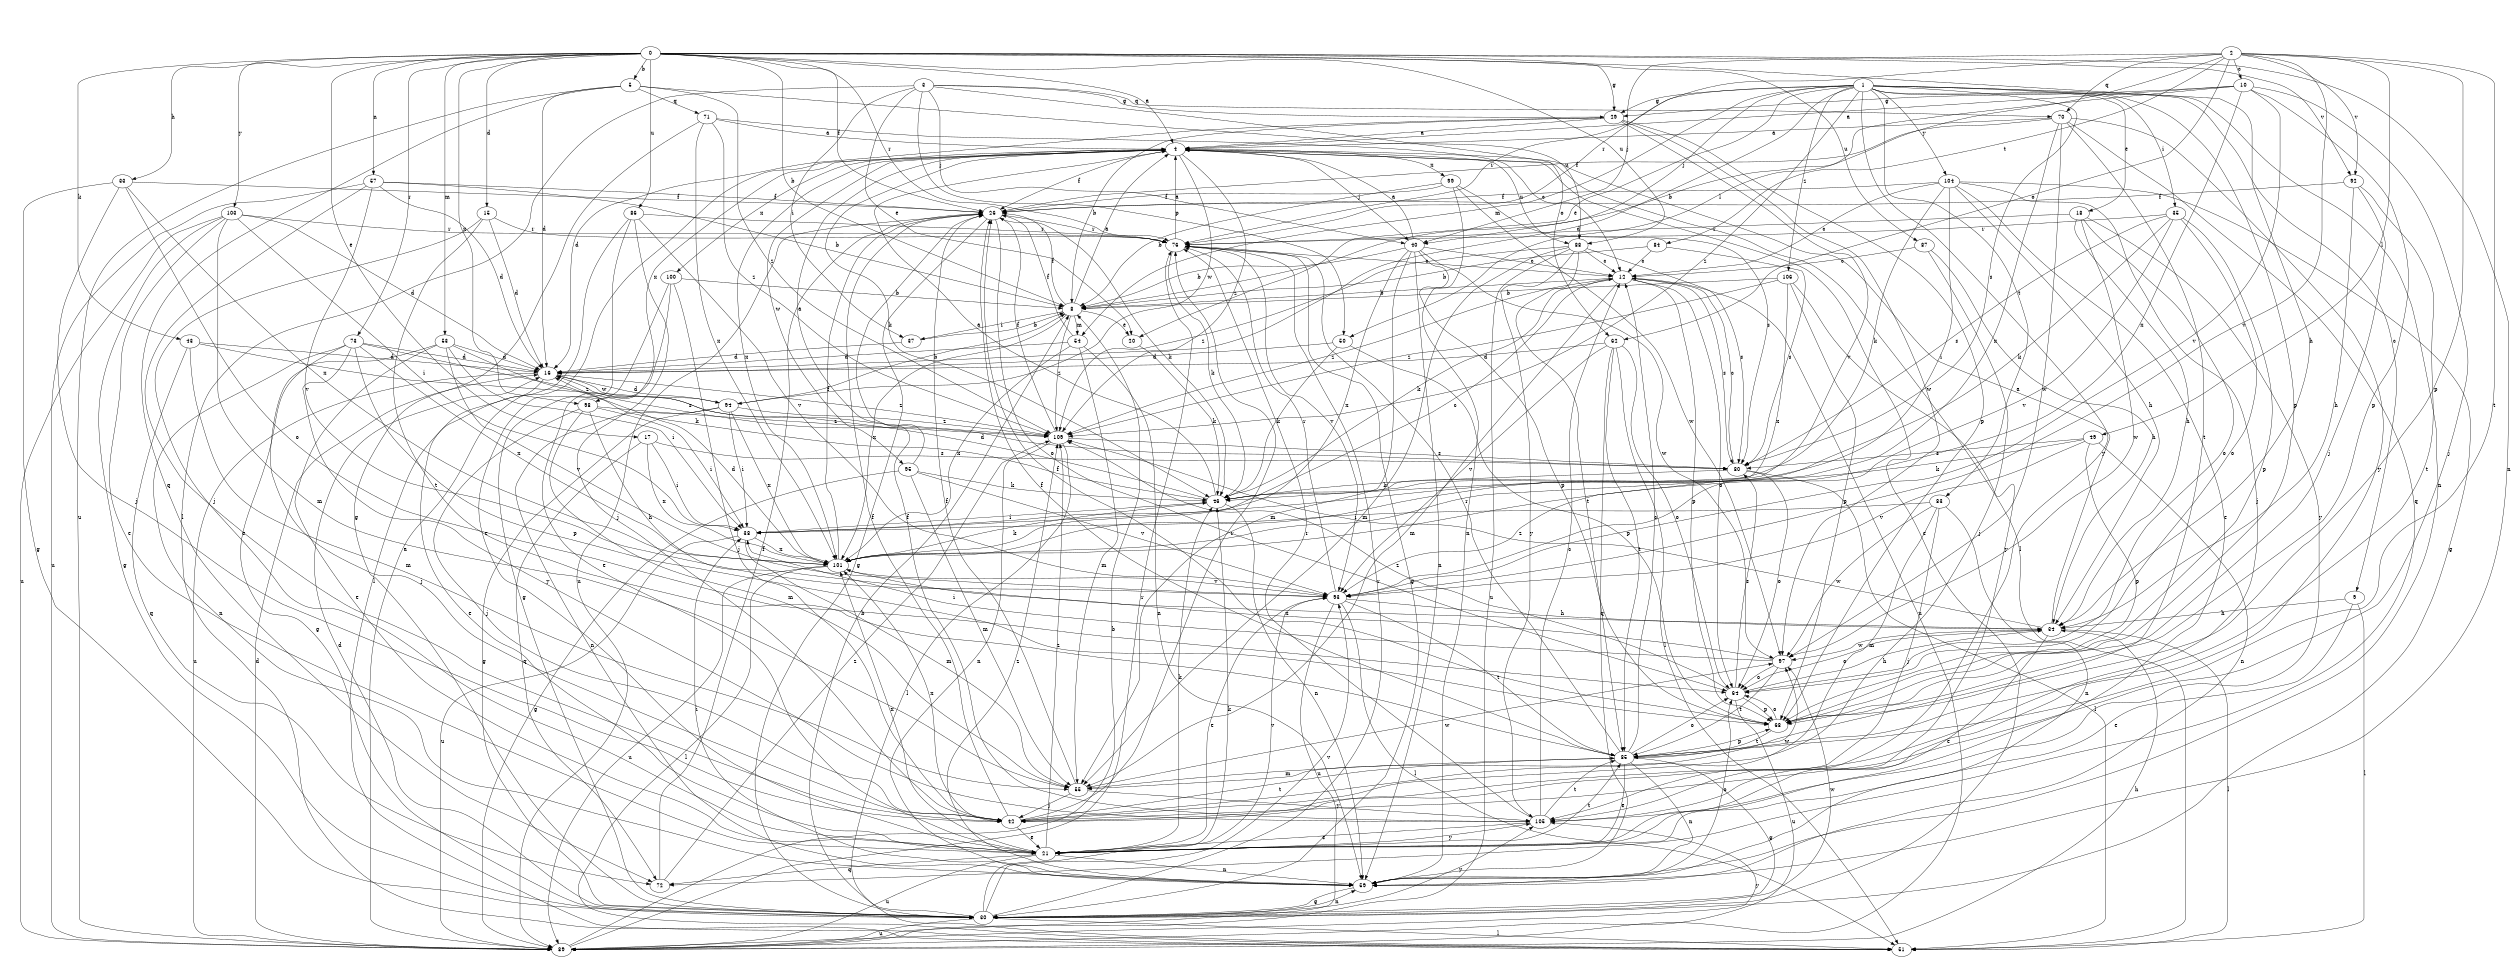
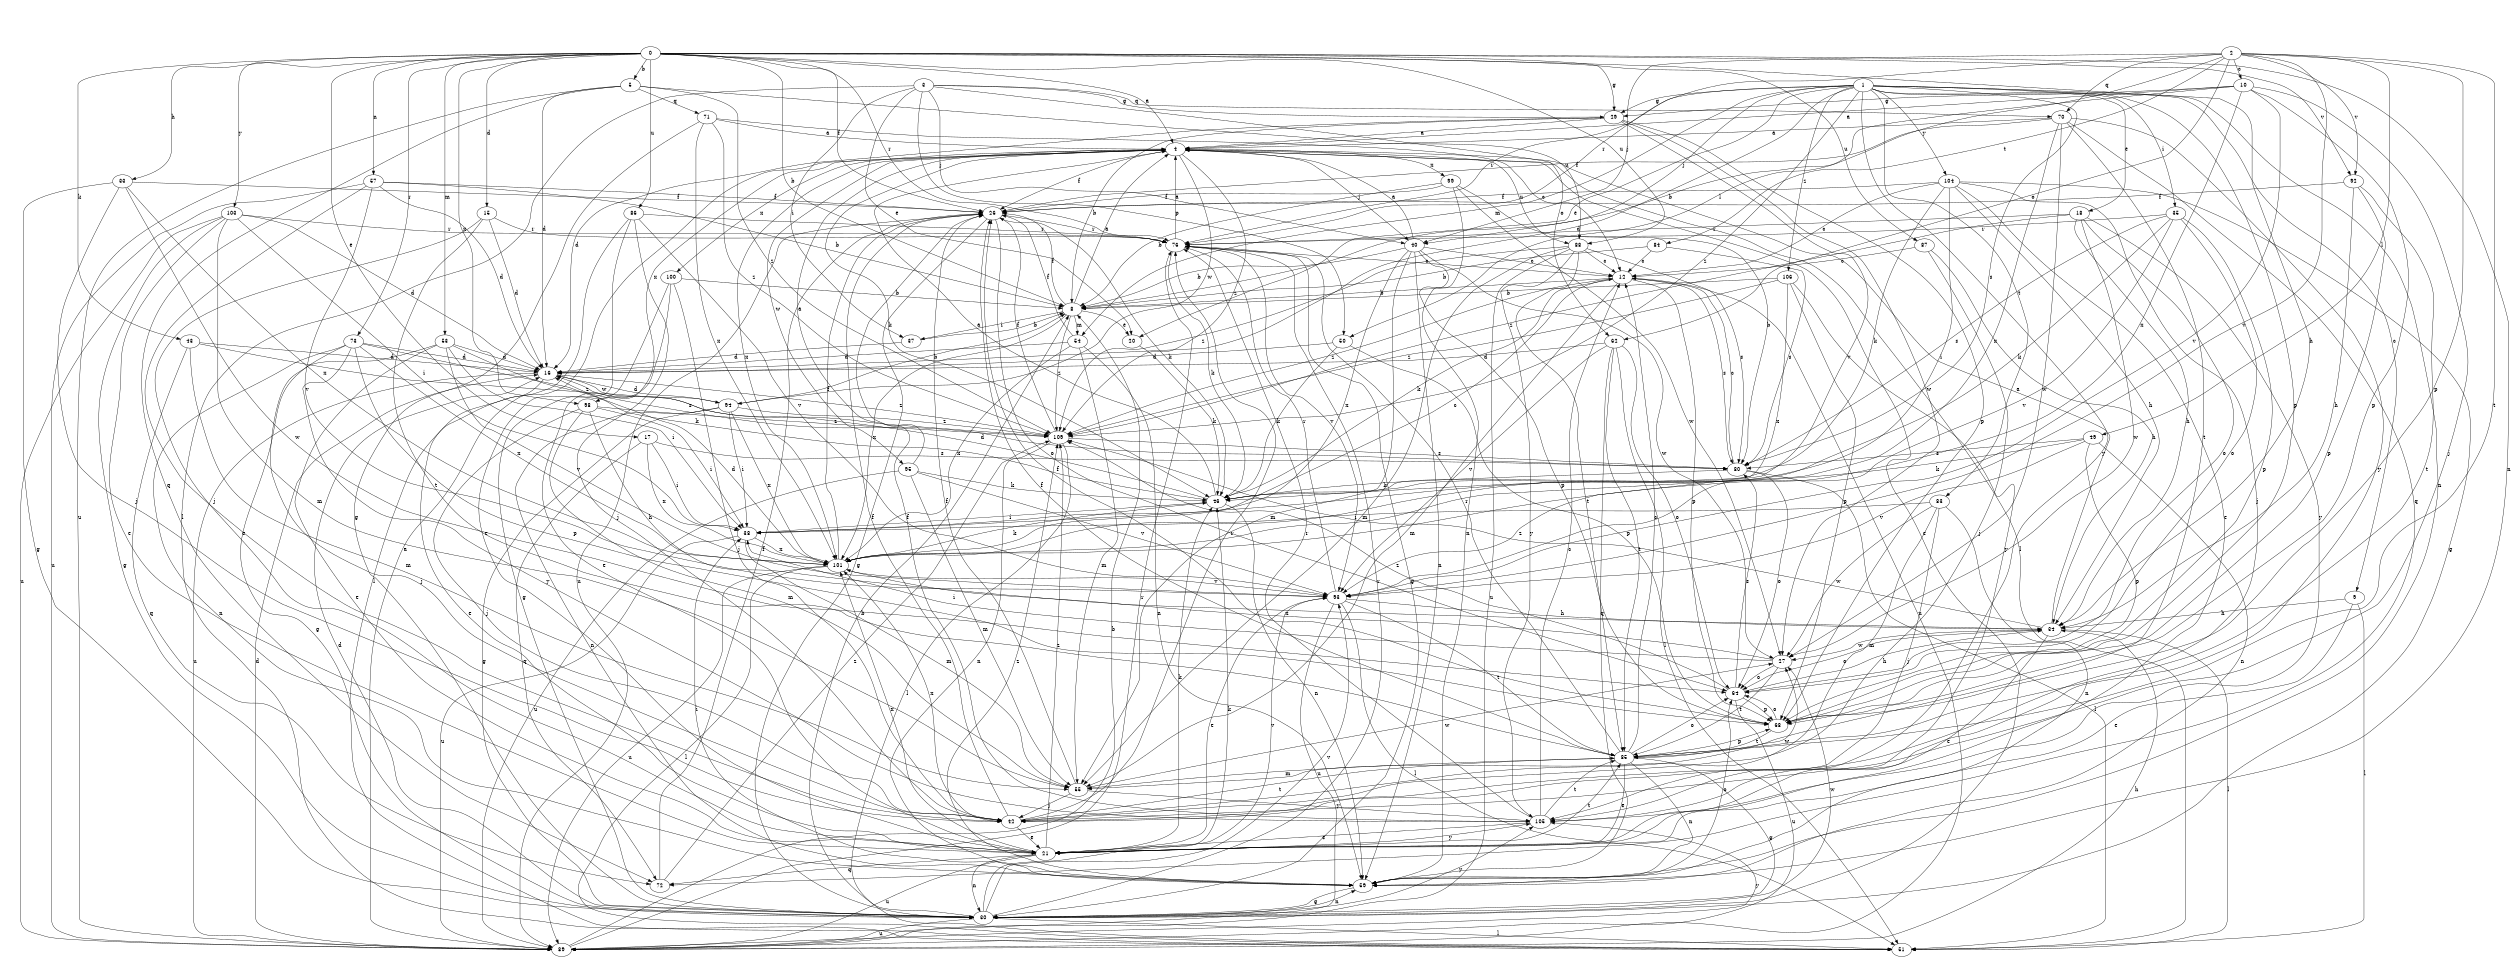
none -> (1568, 310)
(1769, 325) -> (1769, 325)
(298, 438) -> (298, 438)
(2329, 454) -> (2329, 454)
(1720, 460) -> none
(1782, 662) -> (1782, 662)
(536, 710) -> (536, 710)
(1202, 870) -> (977, 869)
